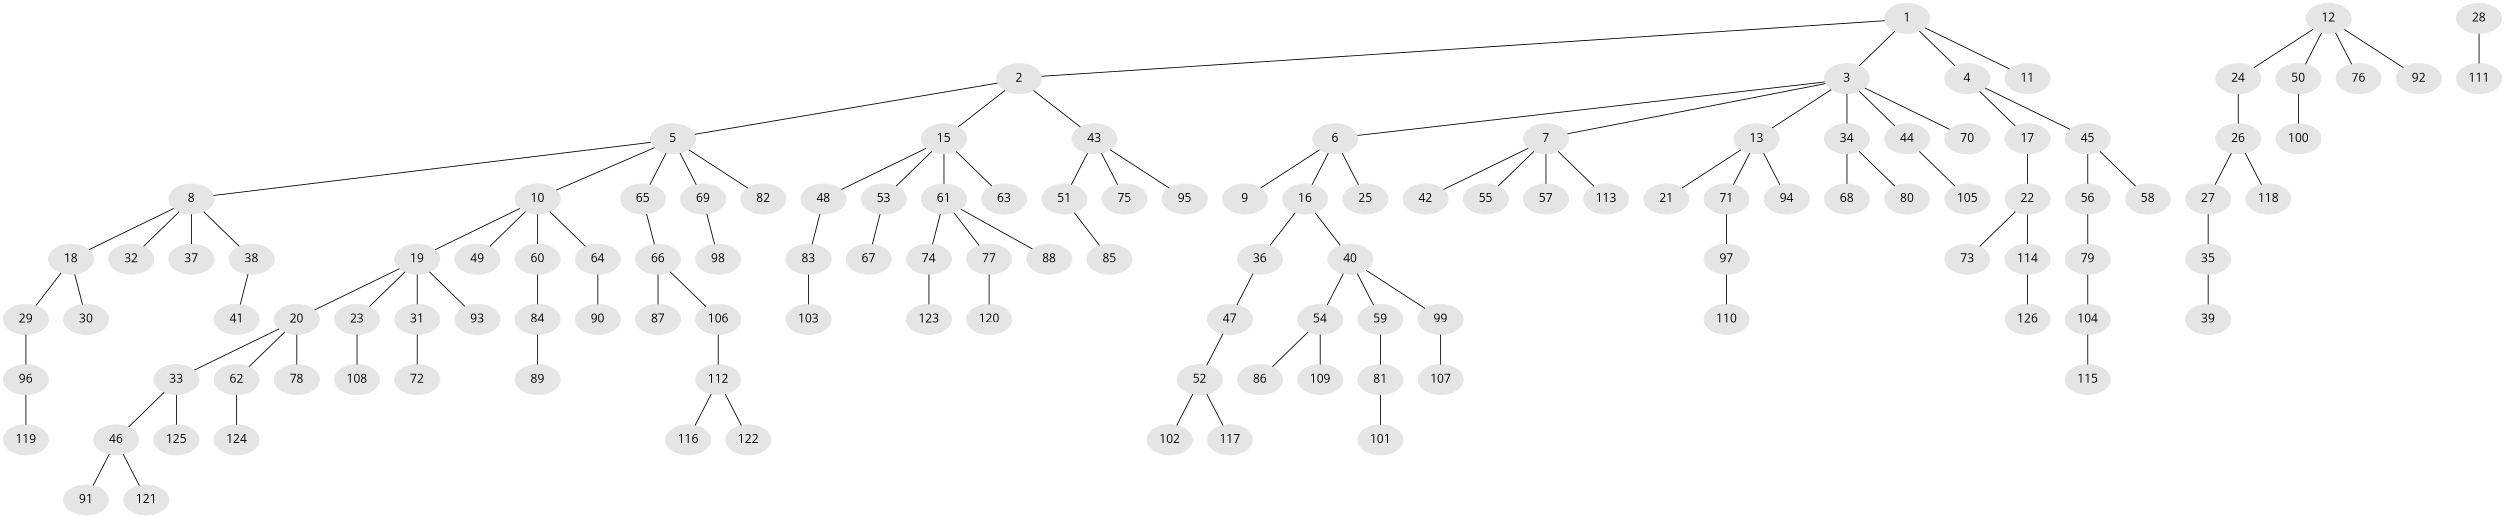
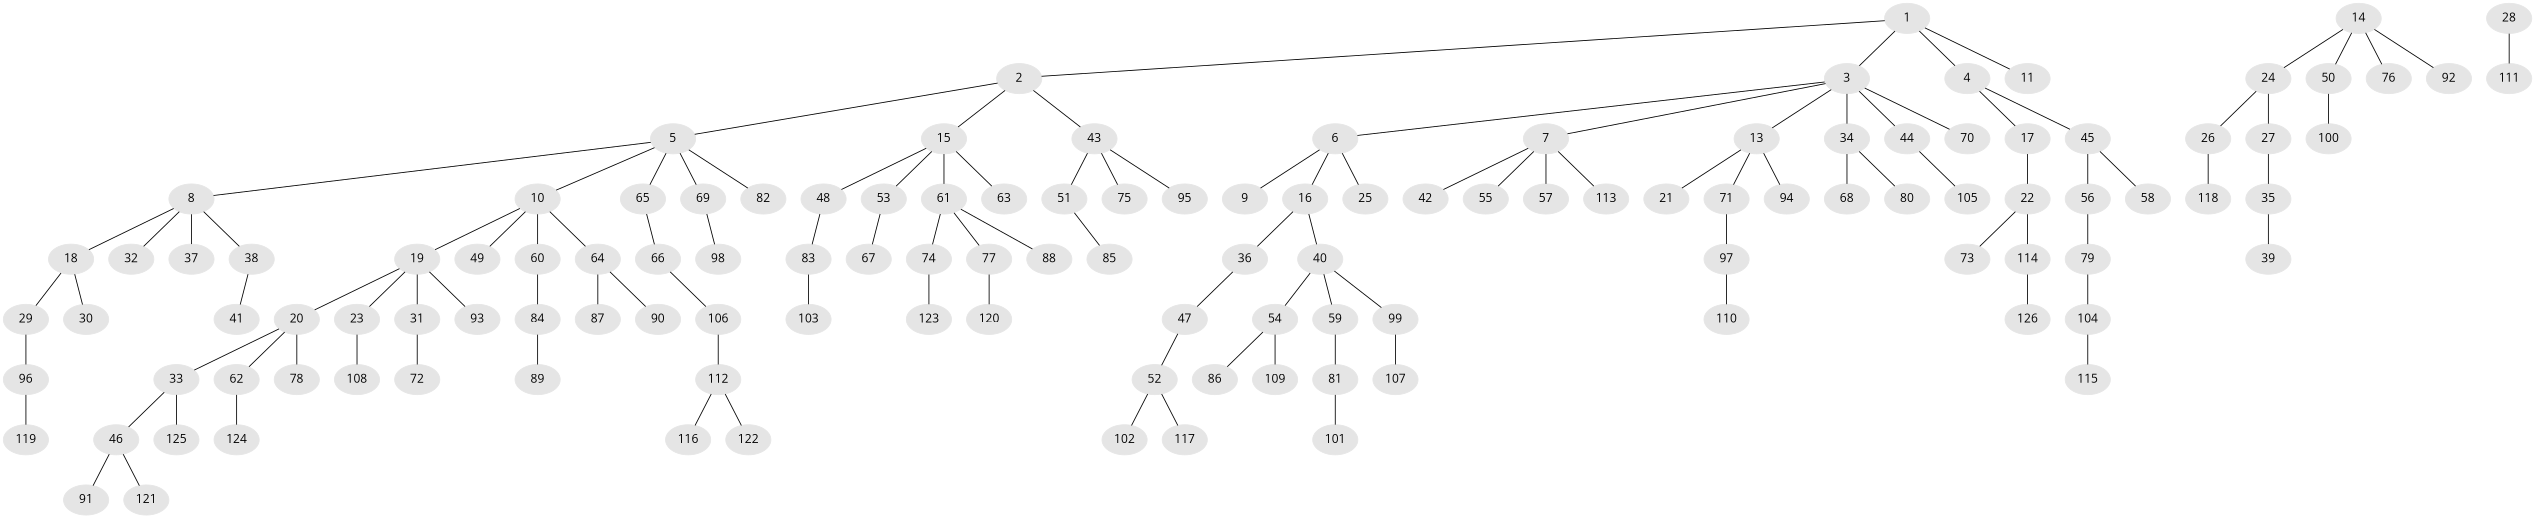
(2329, 18) -> (2359, 18)
(2223, 169) -> (2268, 109)
(658, 289) -> (598, 289)
